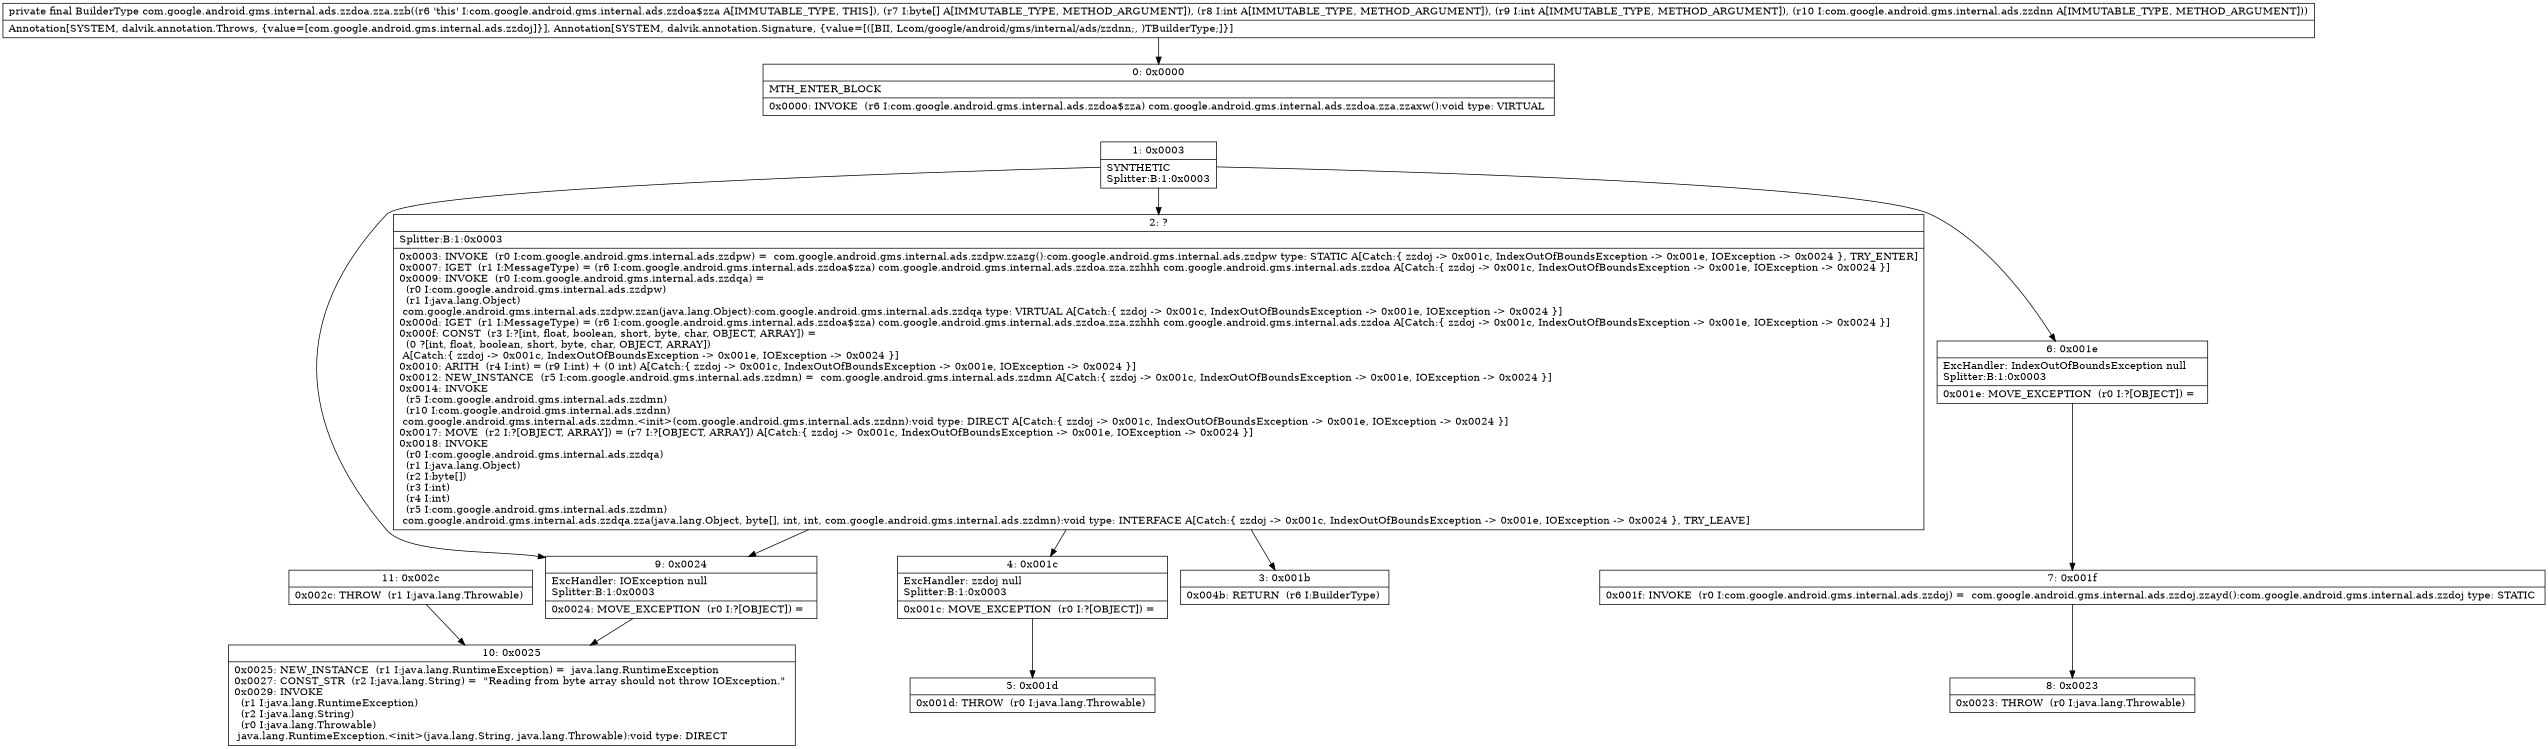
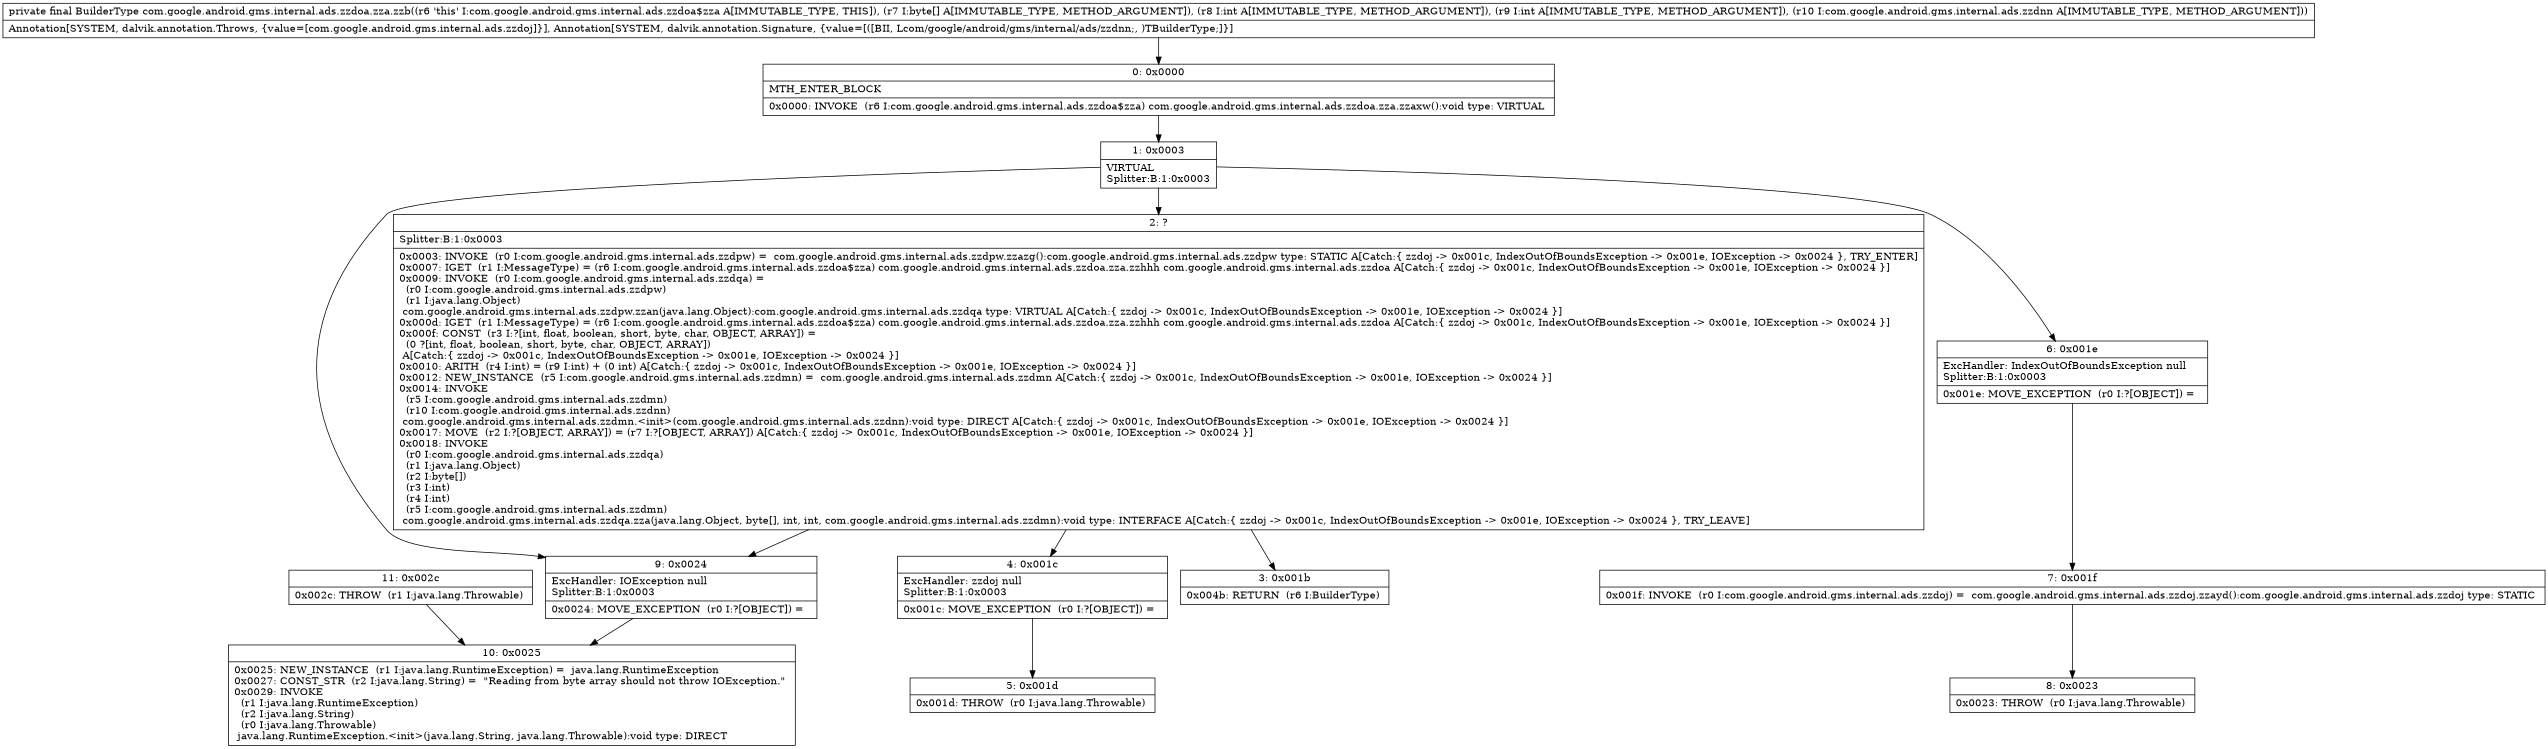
none -> (1159, 125)
(1139, 168) -> (1130, 168)
